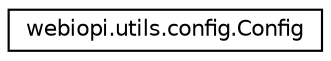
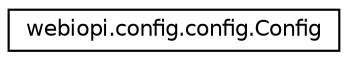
(165, 30) -> (174, 30)
